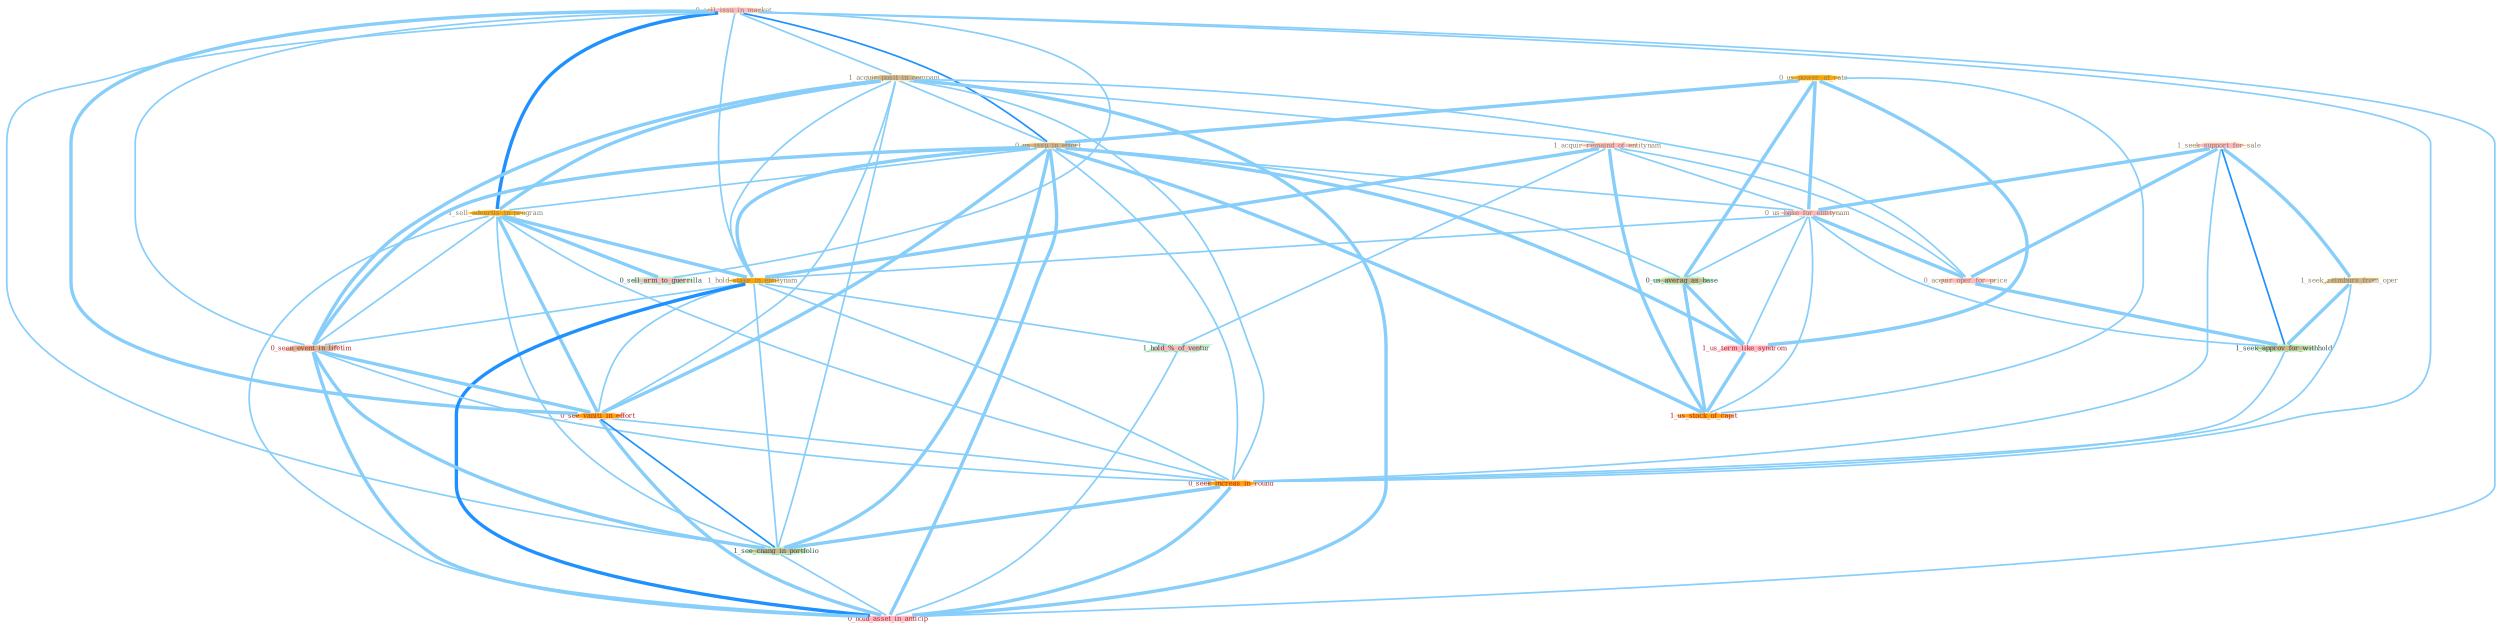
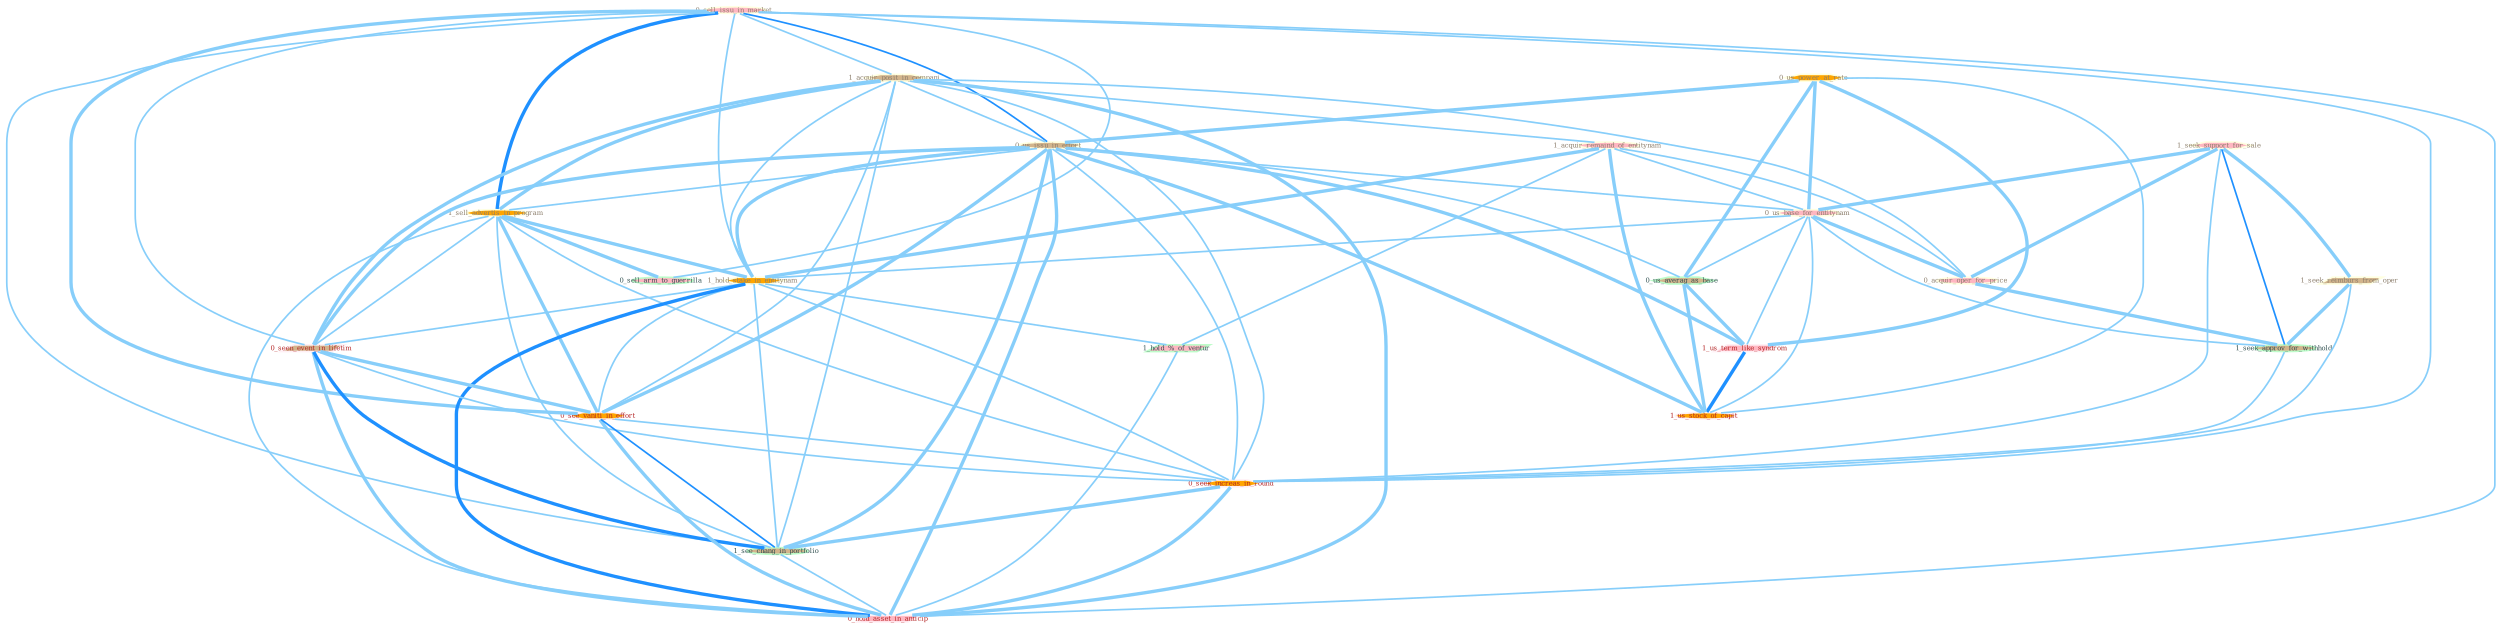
(1726, 382) -> (1726, 382)
(518, 491) -> (518, 491)
